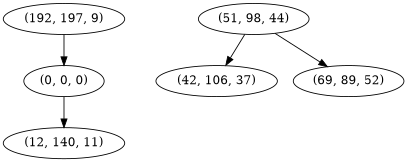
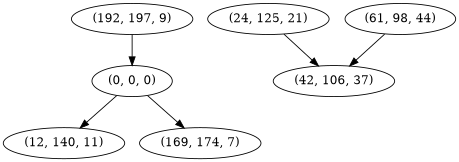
(254, 19) -> (400, 19)
none -> (268, 19)
(349, 81) -> none
none -> (200, 143)
